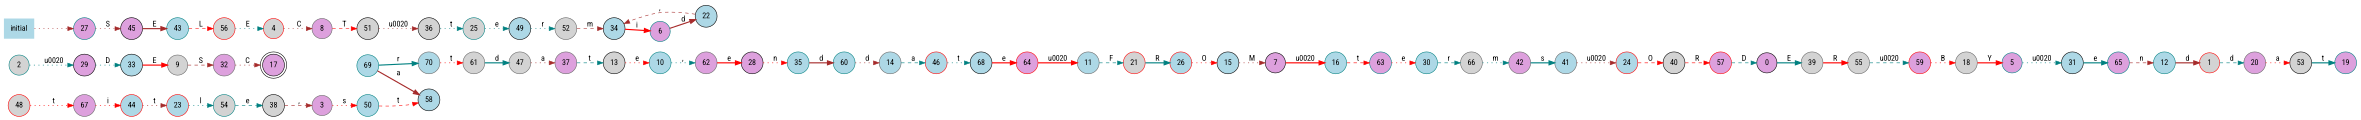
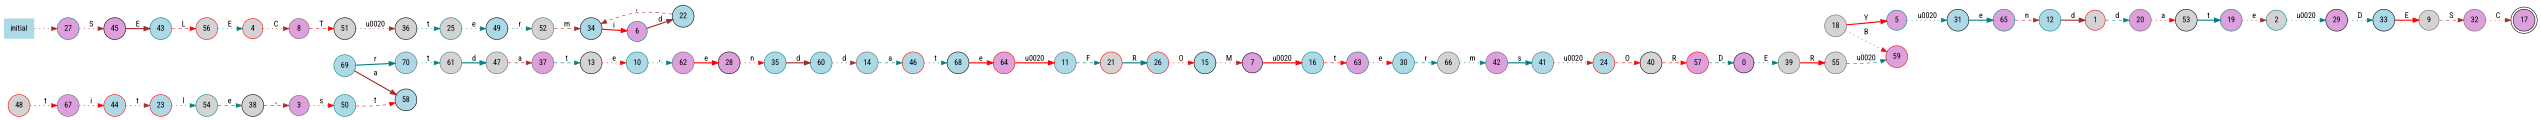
none -> (2251, 20)
(449, 63) -> (426, 63)
(540, 63) -> (517, 63)
(1786, 63) -> (1763, 63)
(1940, 63) -> (1864, 40)
